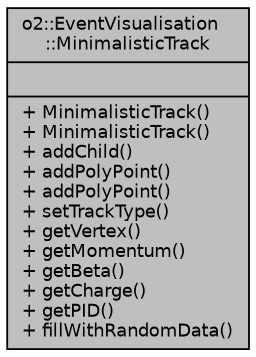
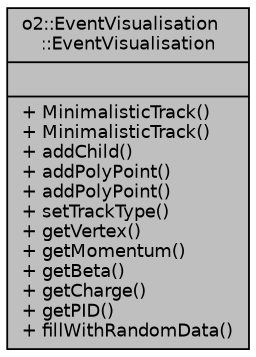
(128, 44) -> (128, 44)
